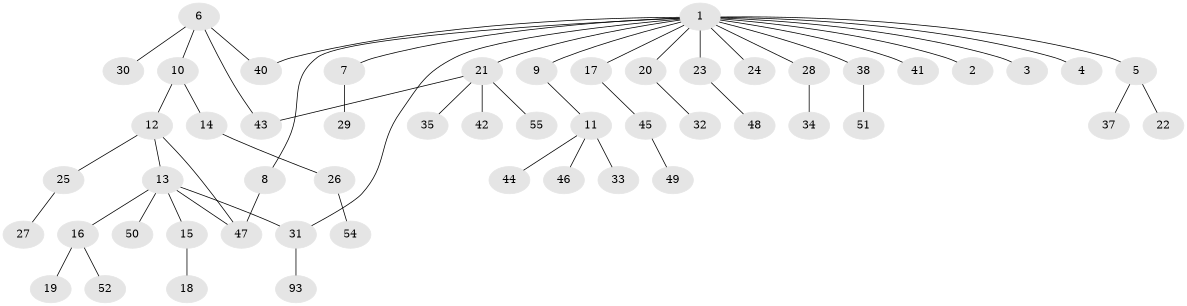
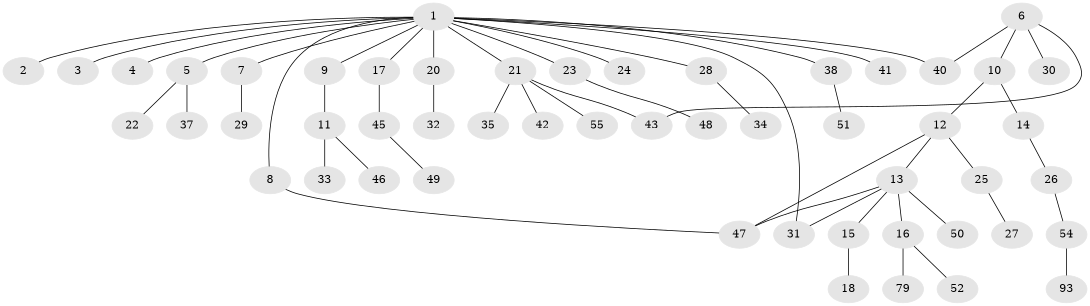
(509, 180) -> none
(296, 262) -> (1067, 262)
(51, 289) -> (903, 289)
